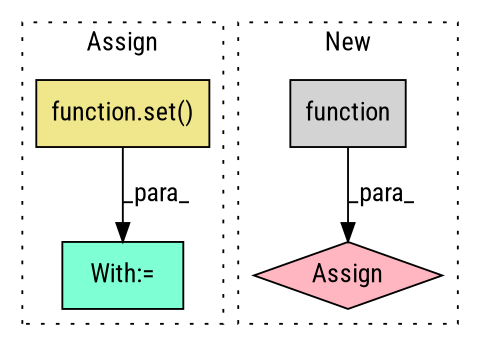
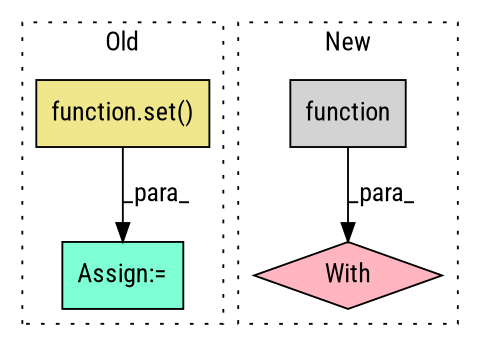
(123, 44) -> (123, 44)
(123, 275) -> (123, 275)
(348, 275) -> (348, 275)
